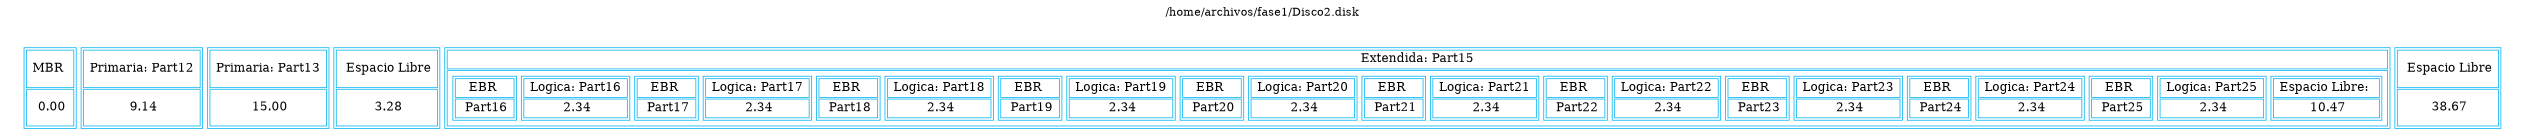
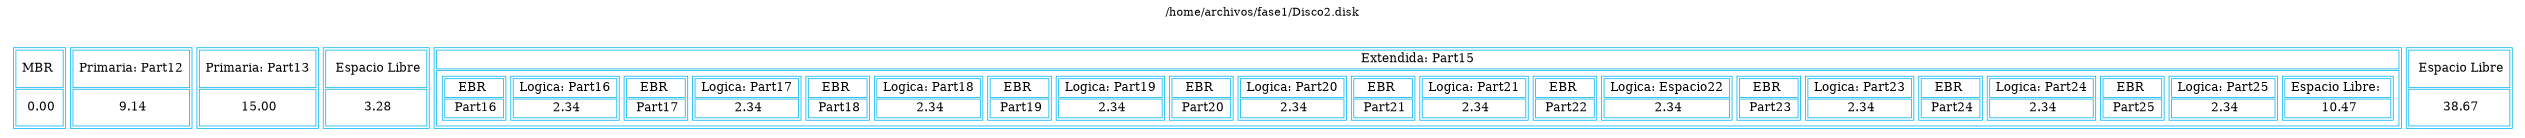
(1666, 87) -> (1667, 87)
